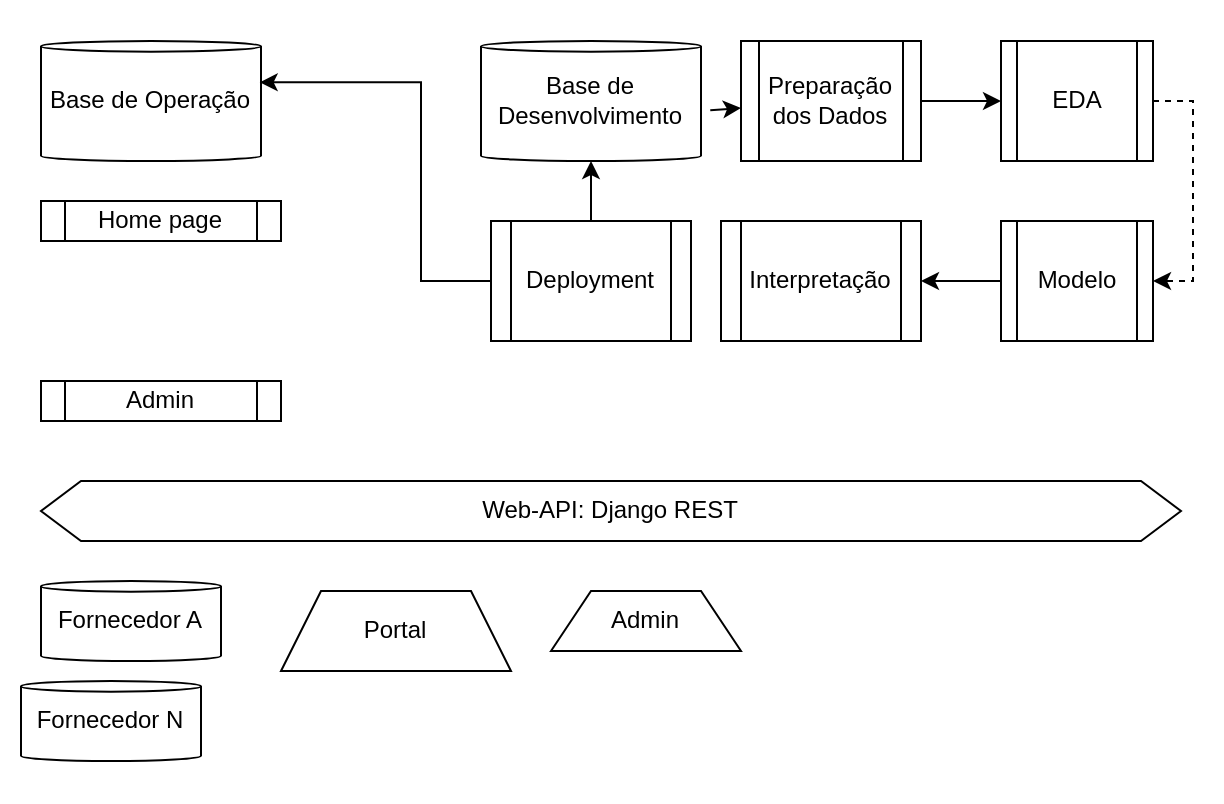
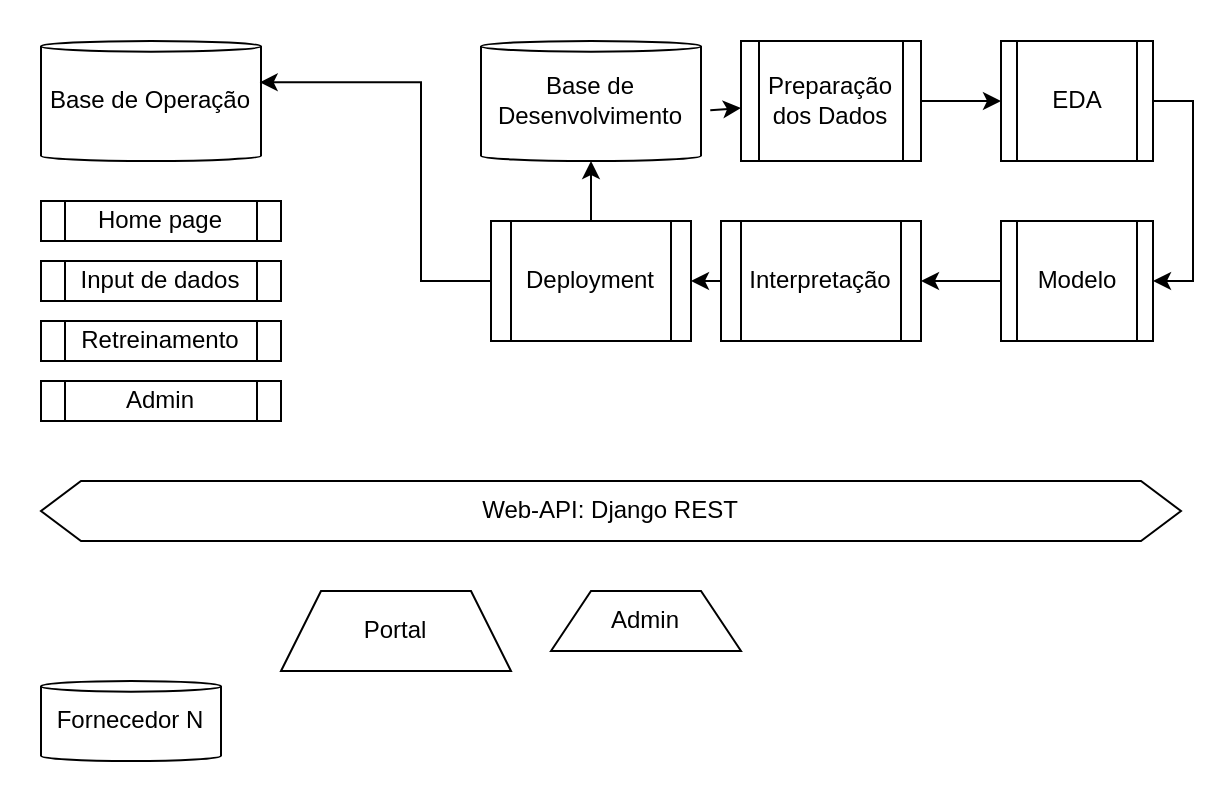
(1193, 185) -> (1193, 185)
none -> (161, 281)
none -> (713, 281)
none -> (161, 341)
(131, 621) -> none
(111, 721) -> (131, 721)
